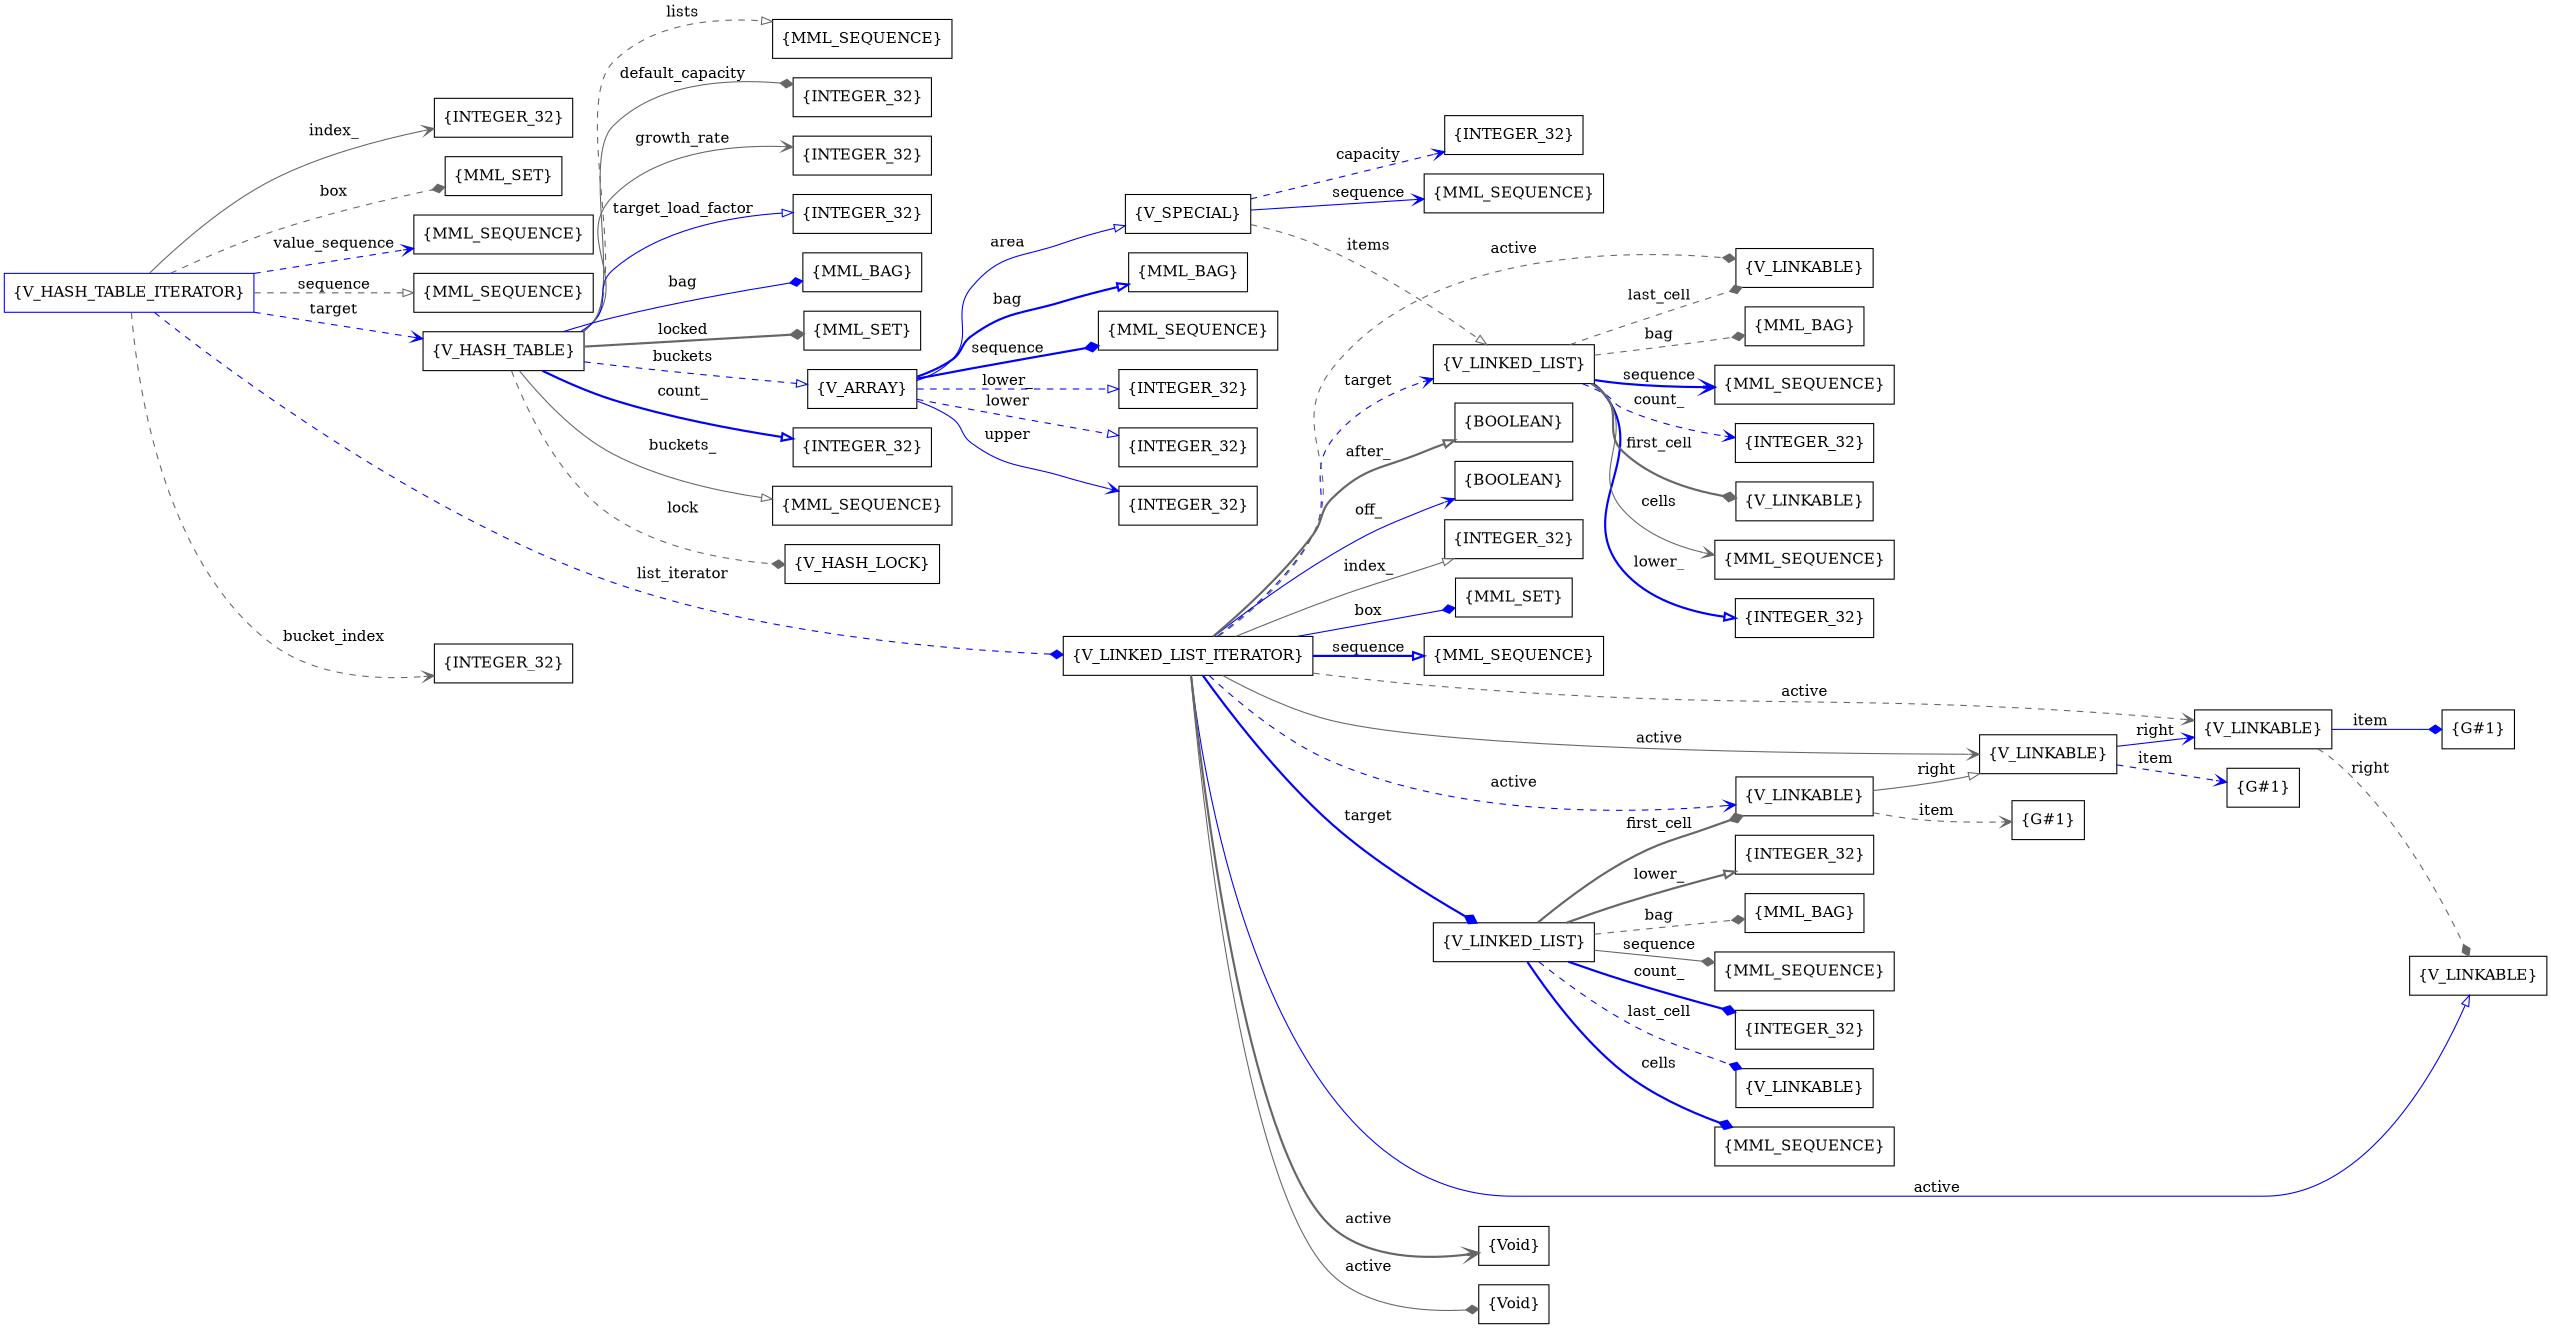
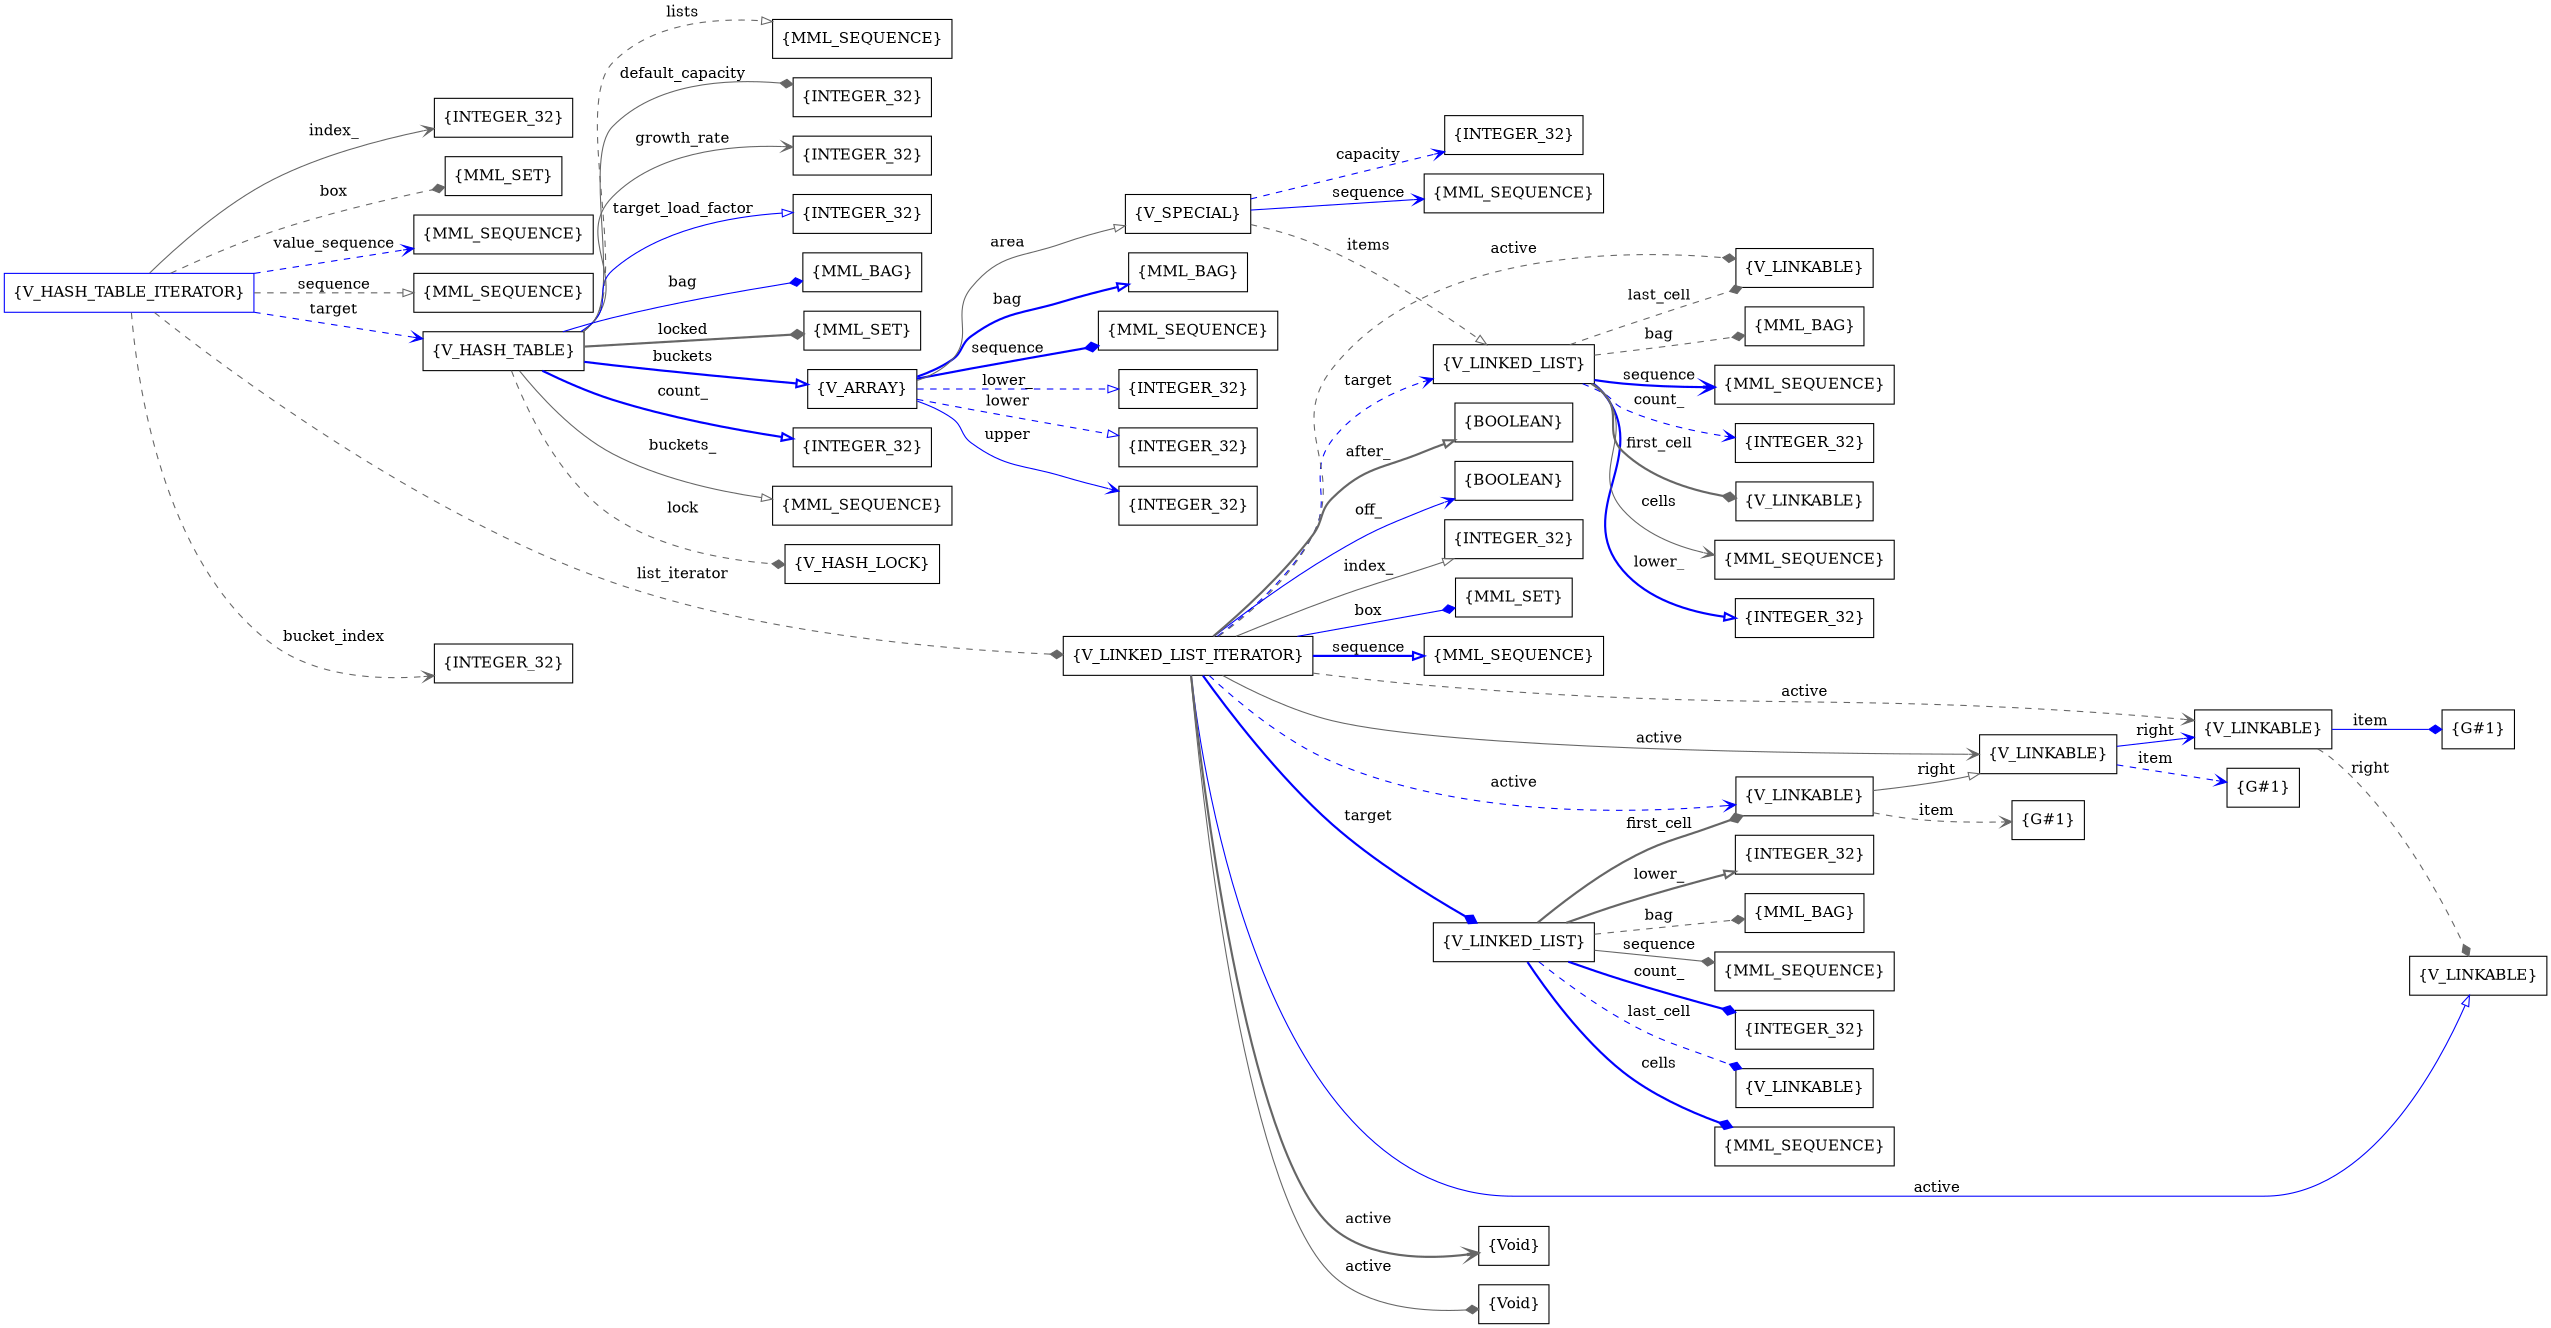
(985, 274) -> (985, 274)
(690, 373) -> (690, 373)
(571, 566) -> (571, 566)
